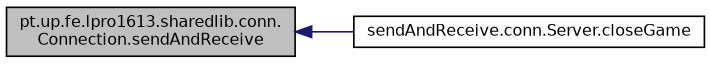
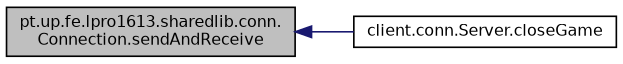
(529, 32) -> (485, 32)
